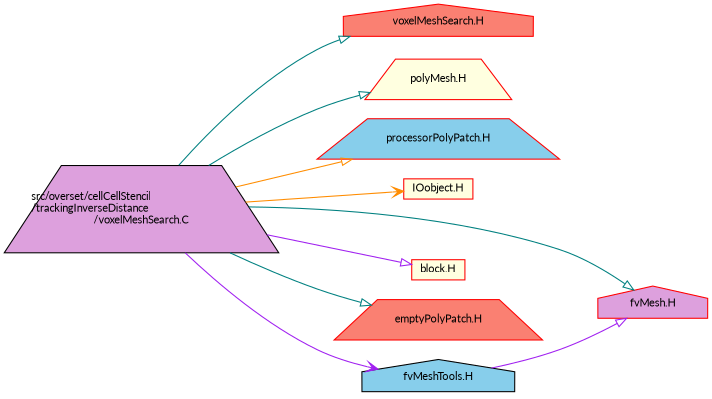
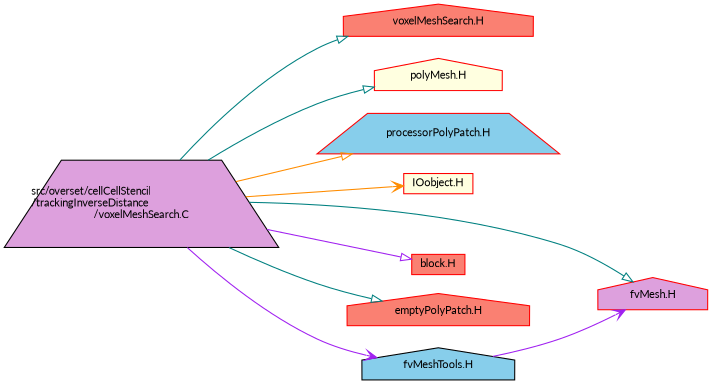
(438, 79) -> (438, 76)
(438, 270) -> (438, 264)
(438, 320) -> (438, 311)
(556, 351) -> (556, 340)
